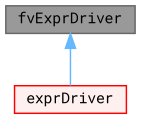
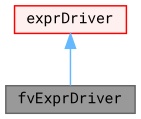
(70, 67) -> (70, 67)
